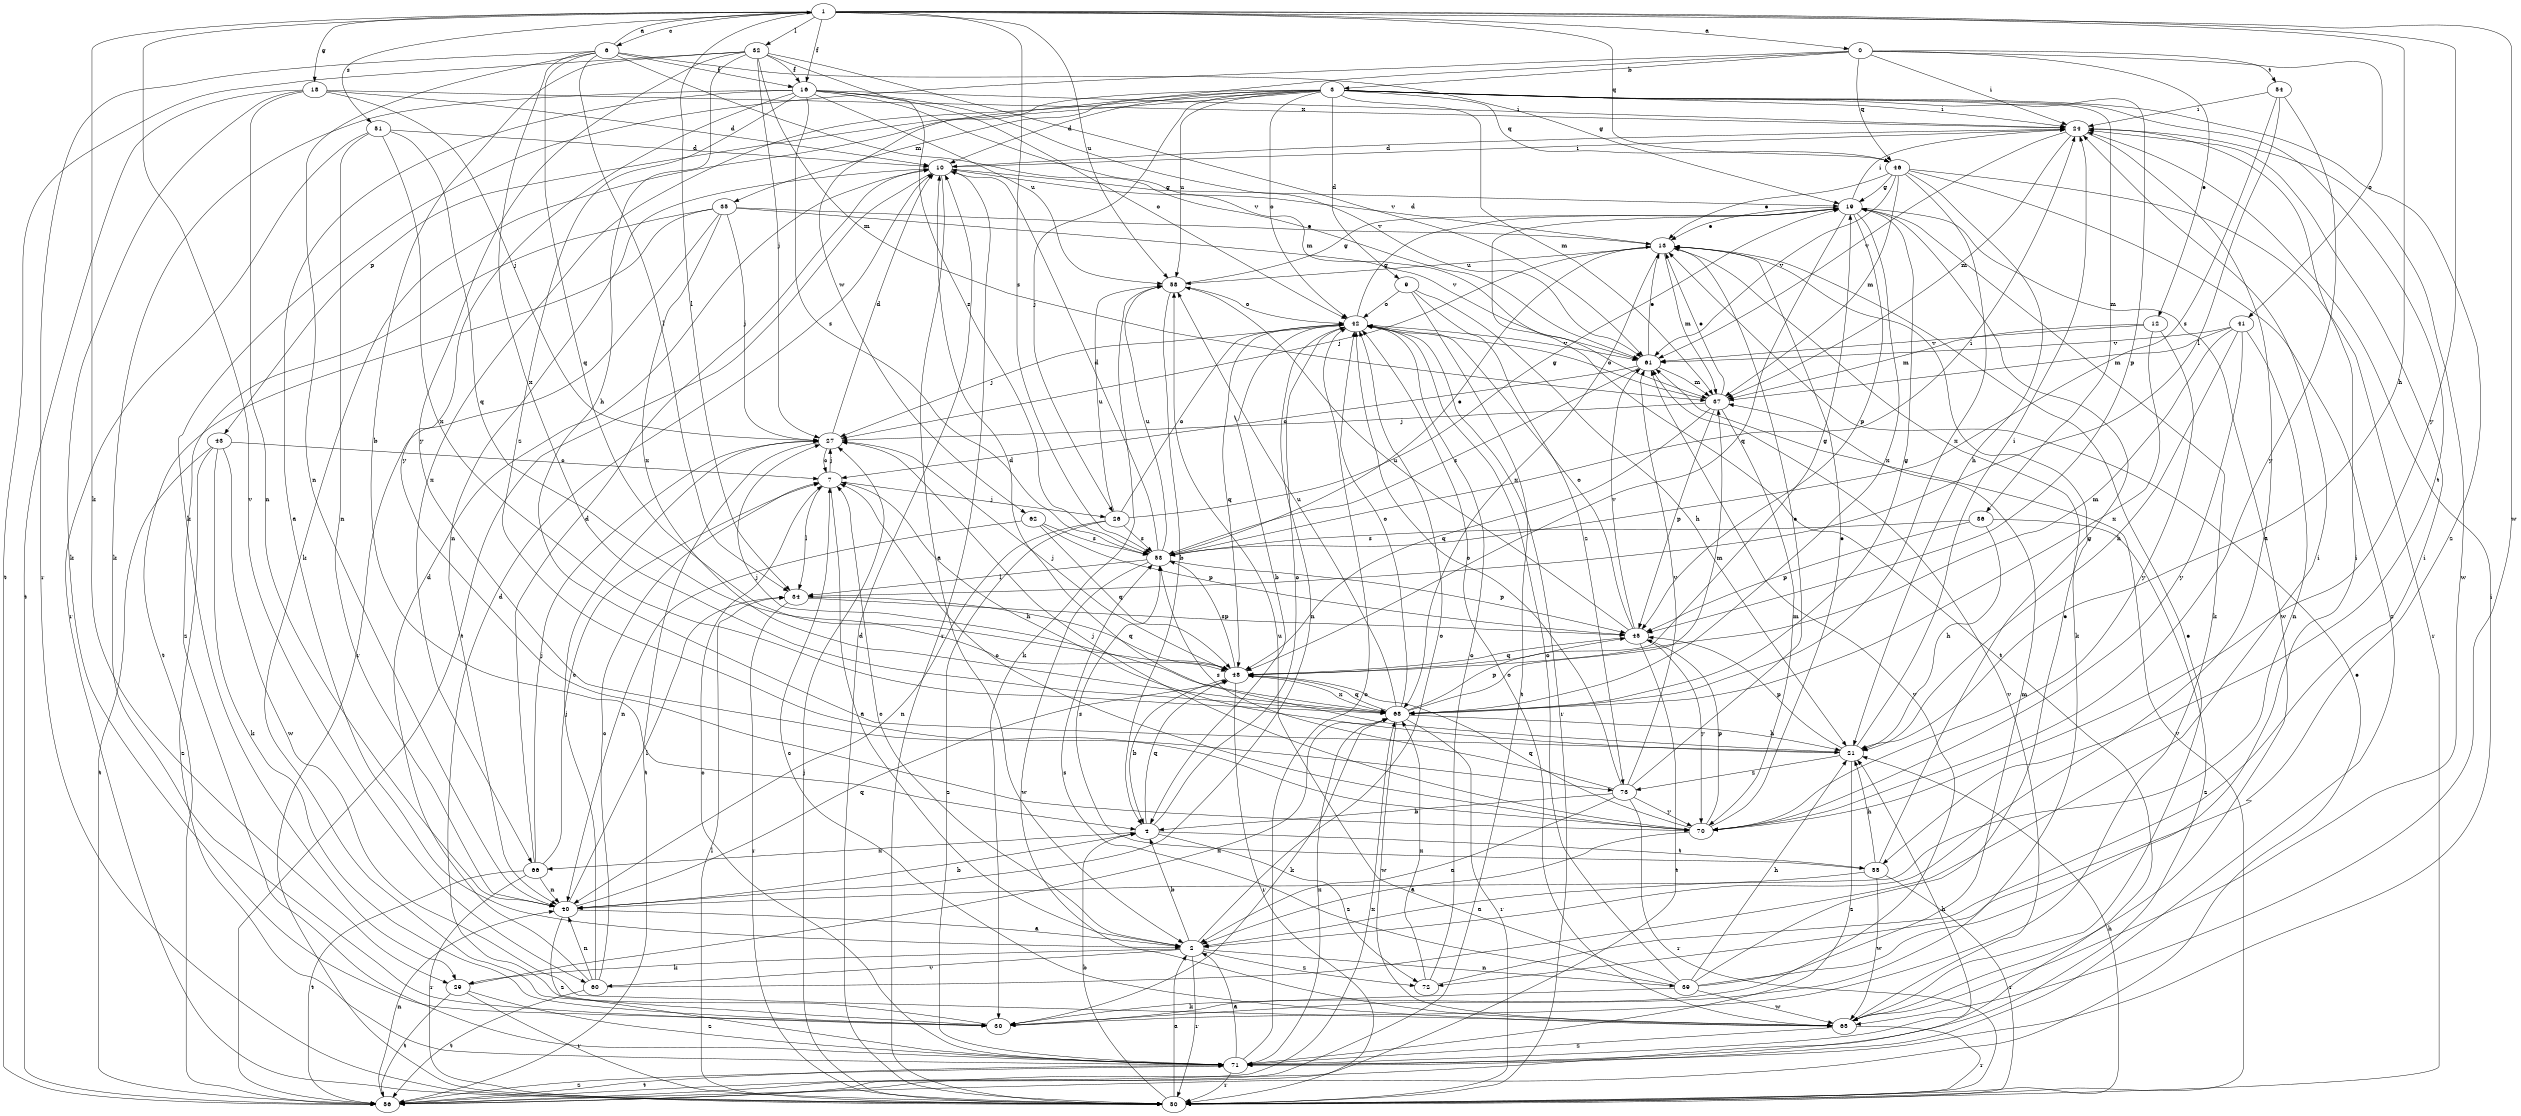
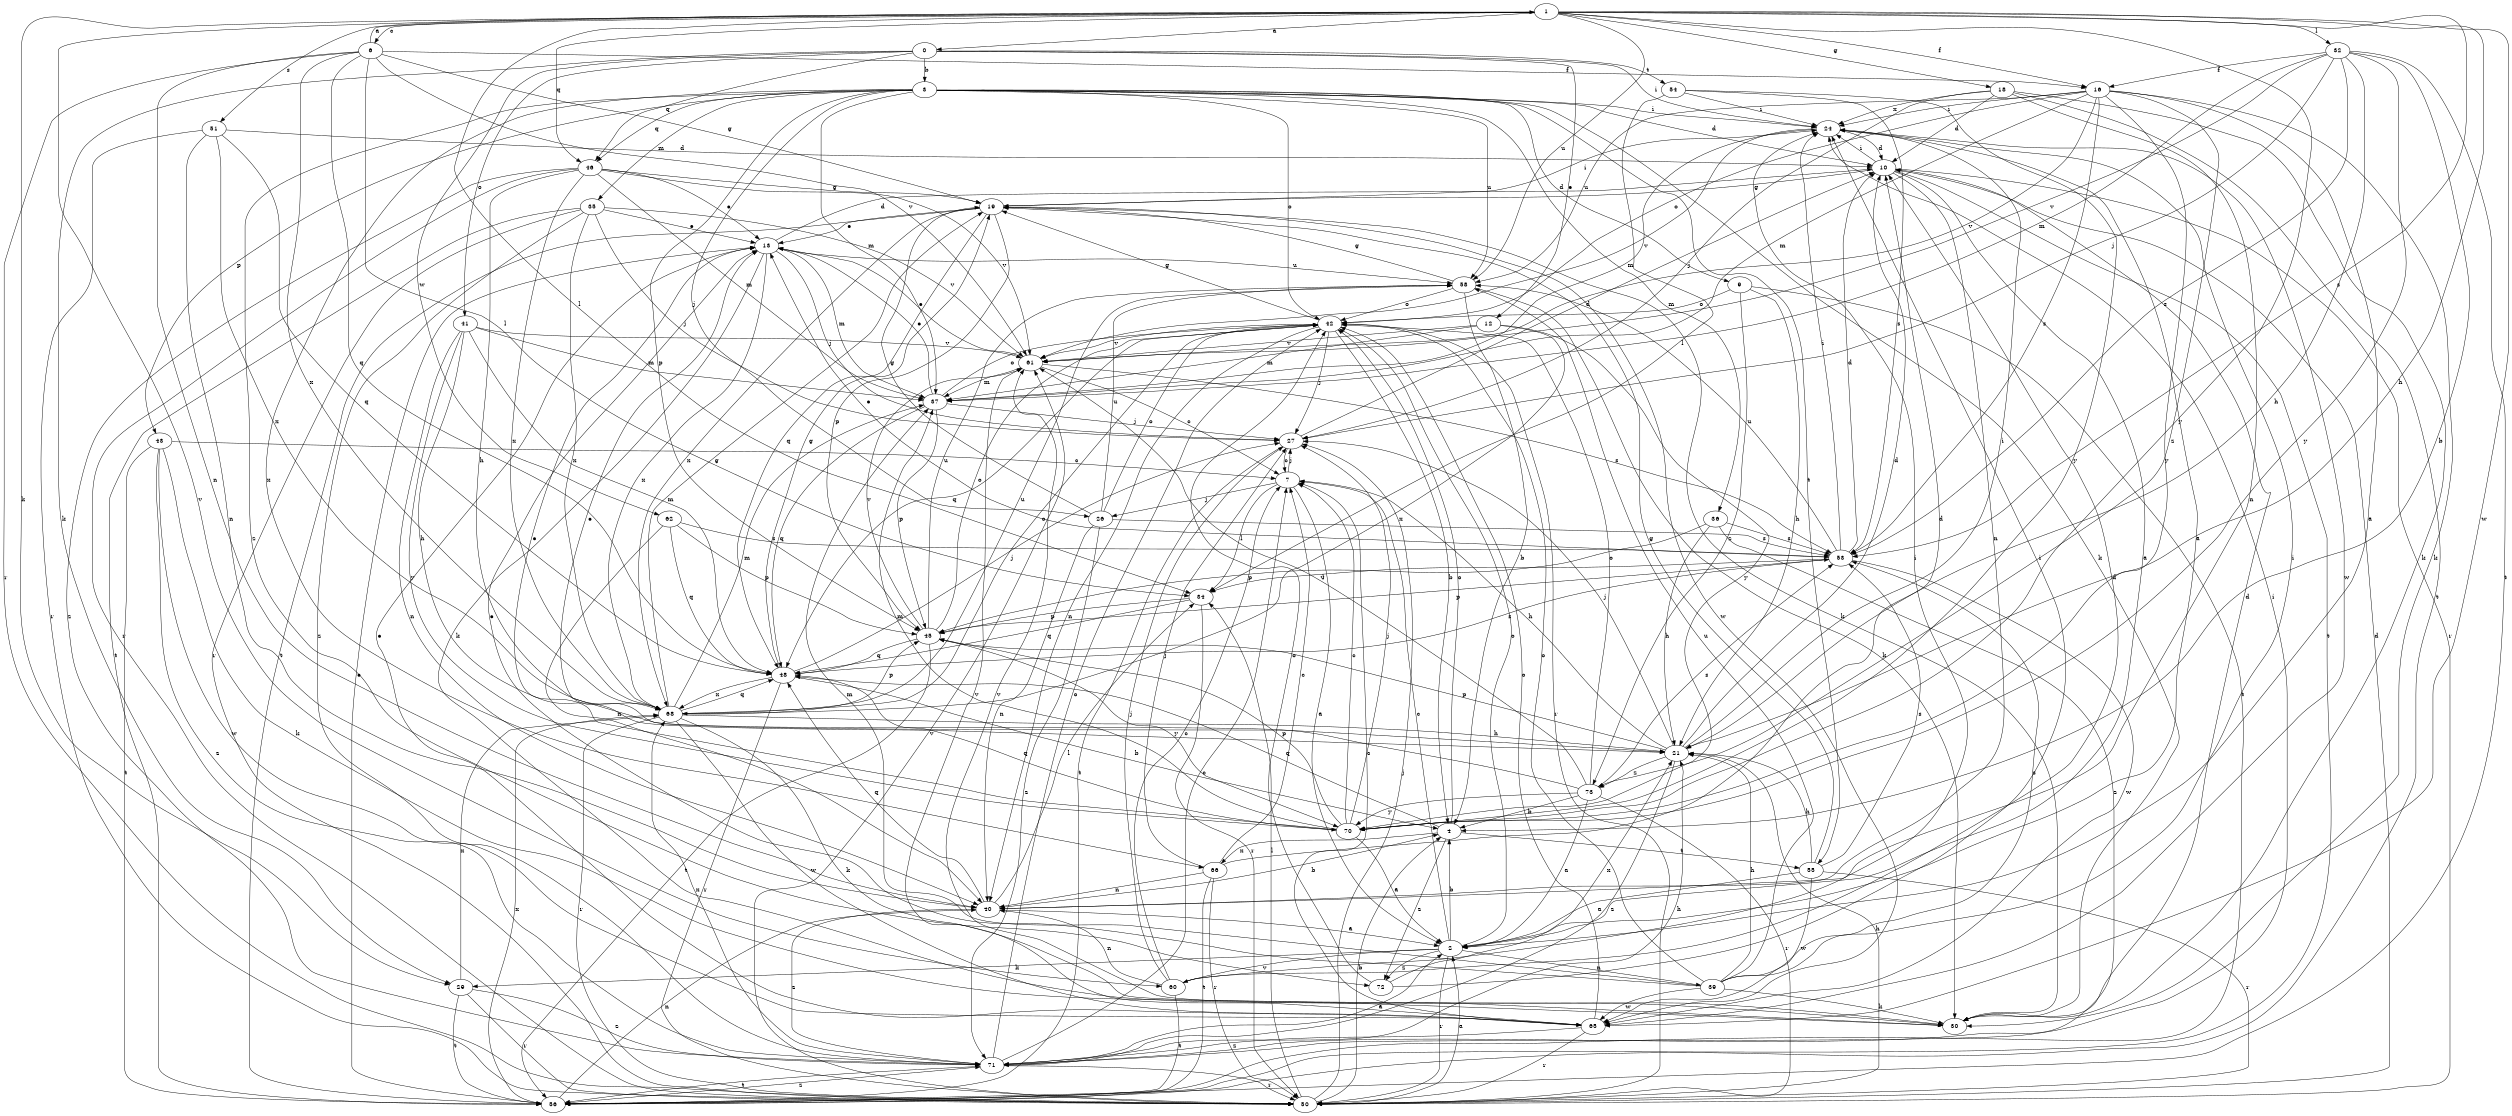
(1793, 620) -> (1020, 710)
(982, 627) -> (1531, 522)
(1419, 860) -> (1565, 919)
